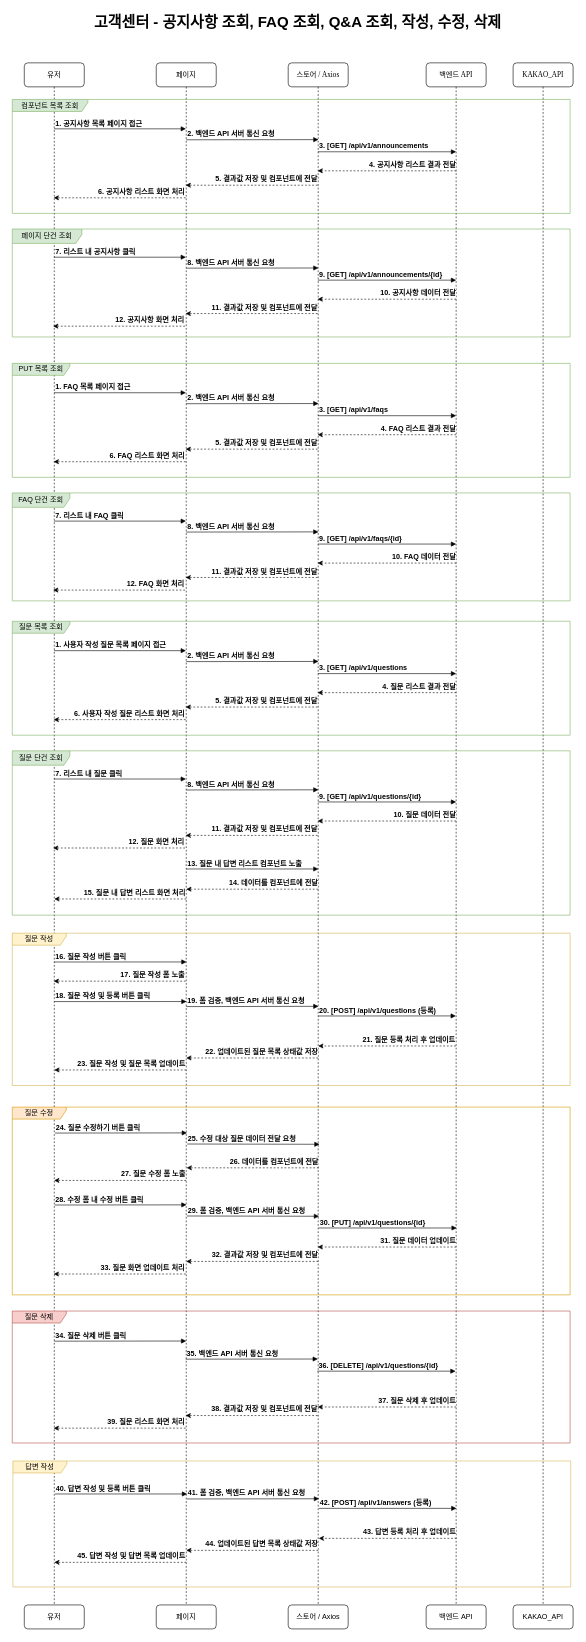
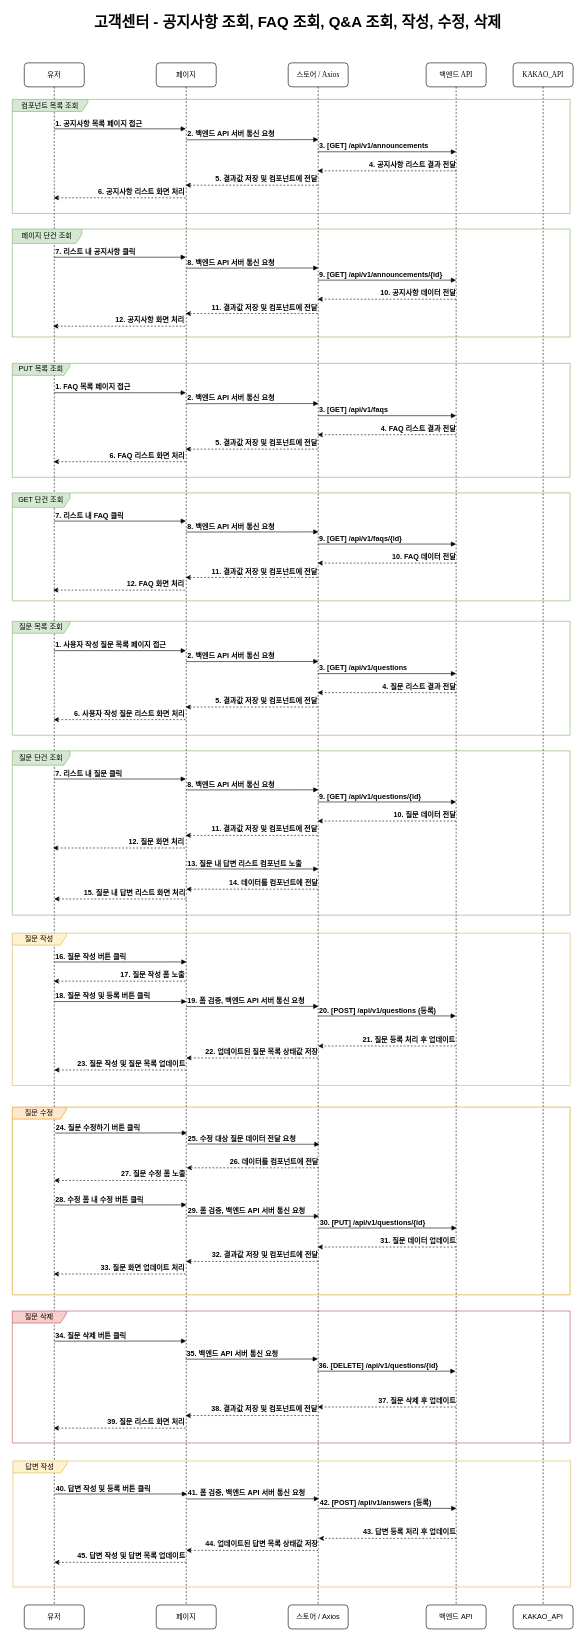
(41, 500) -> (41, 500)
